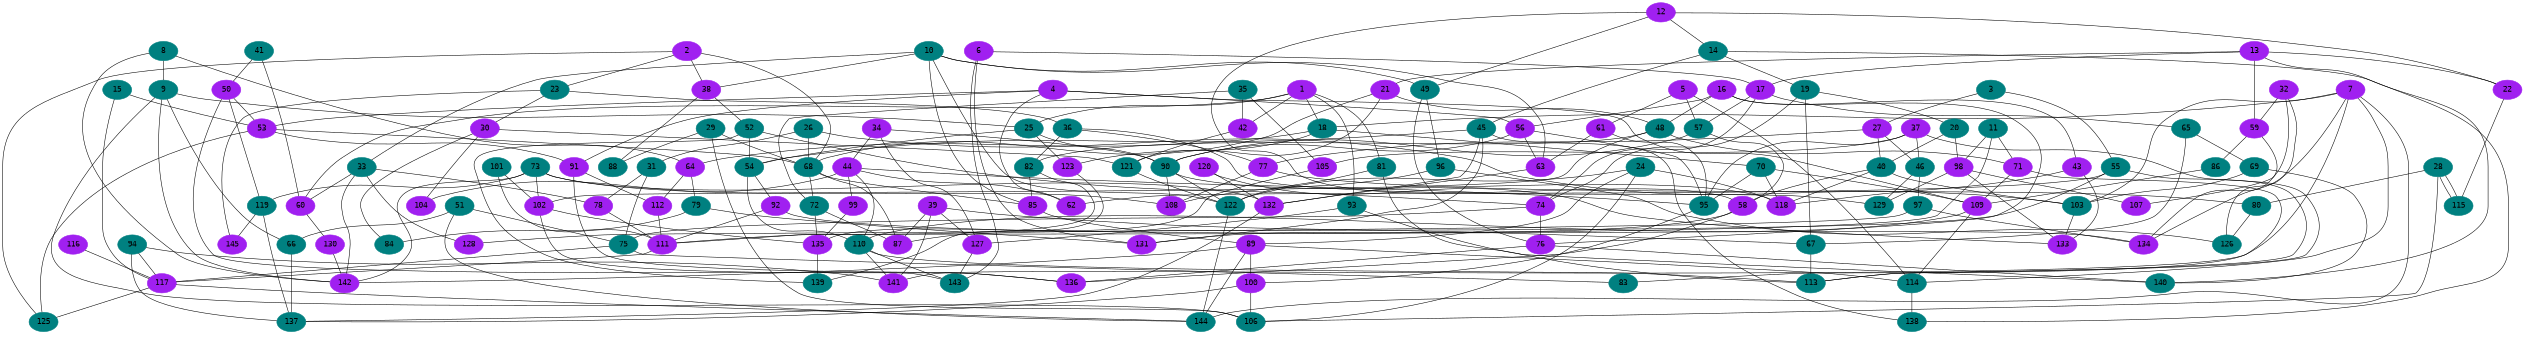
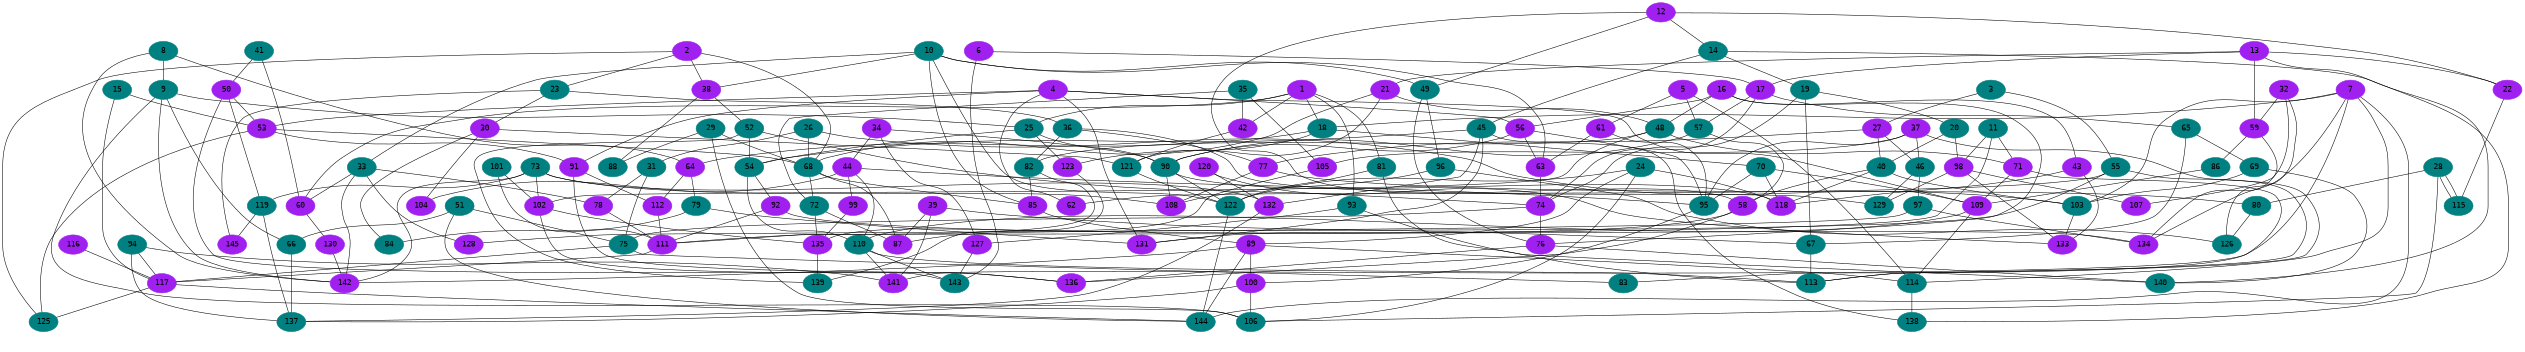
(936, 182) -> none
(1405, 187) -> (1540, 187)
(1007, 209) -> (1104, 167)
(955, 225) -> none
